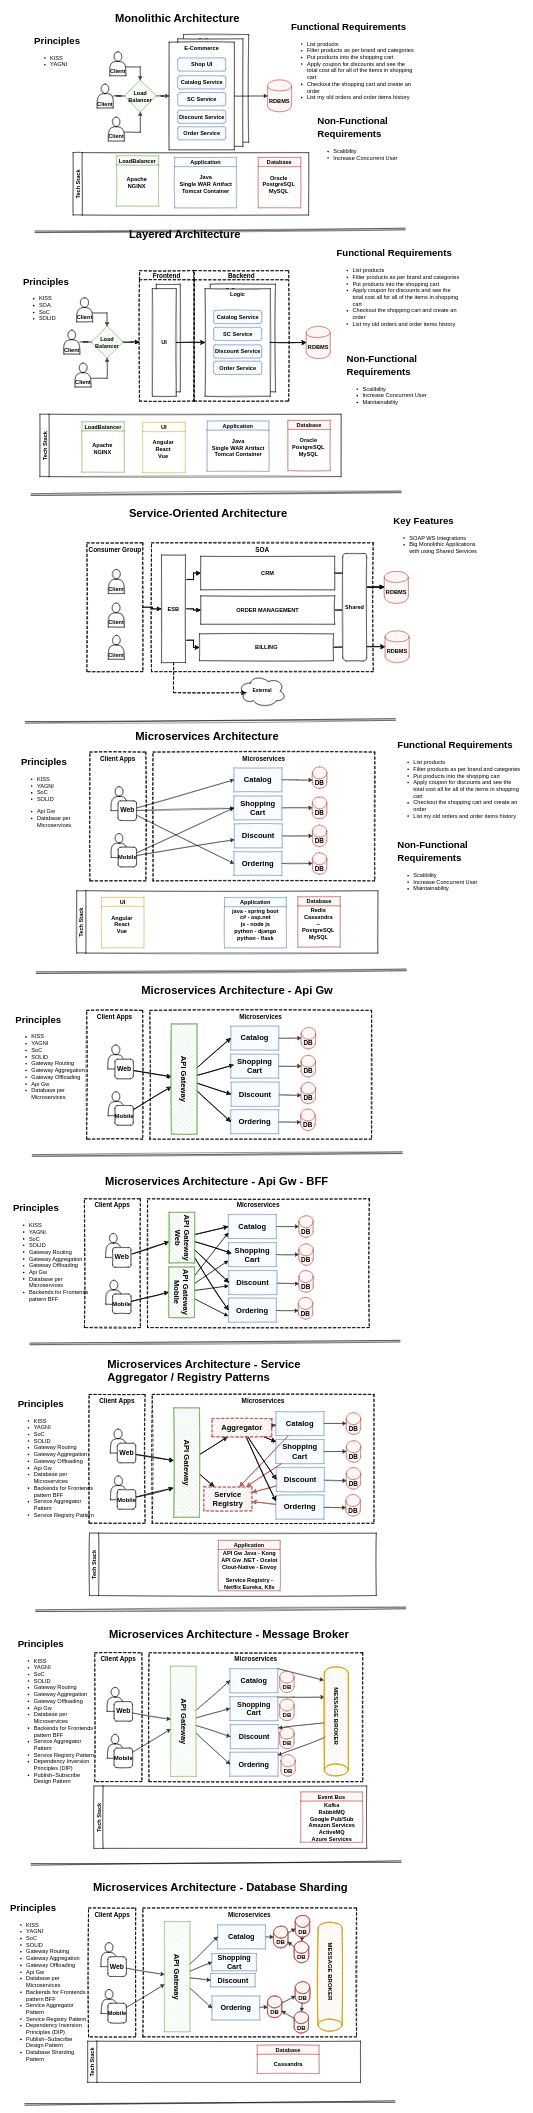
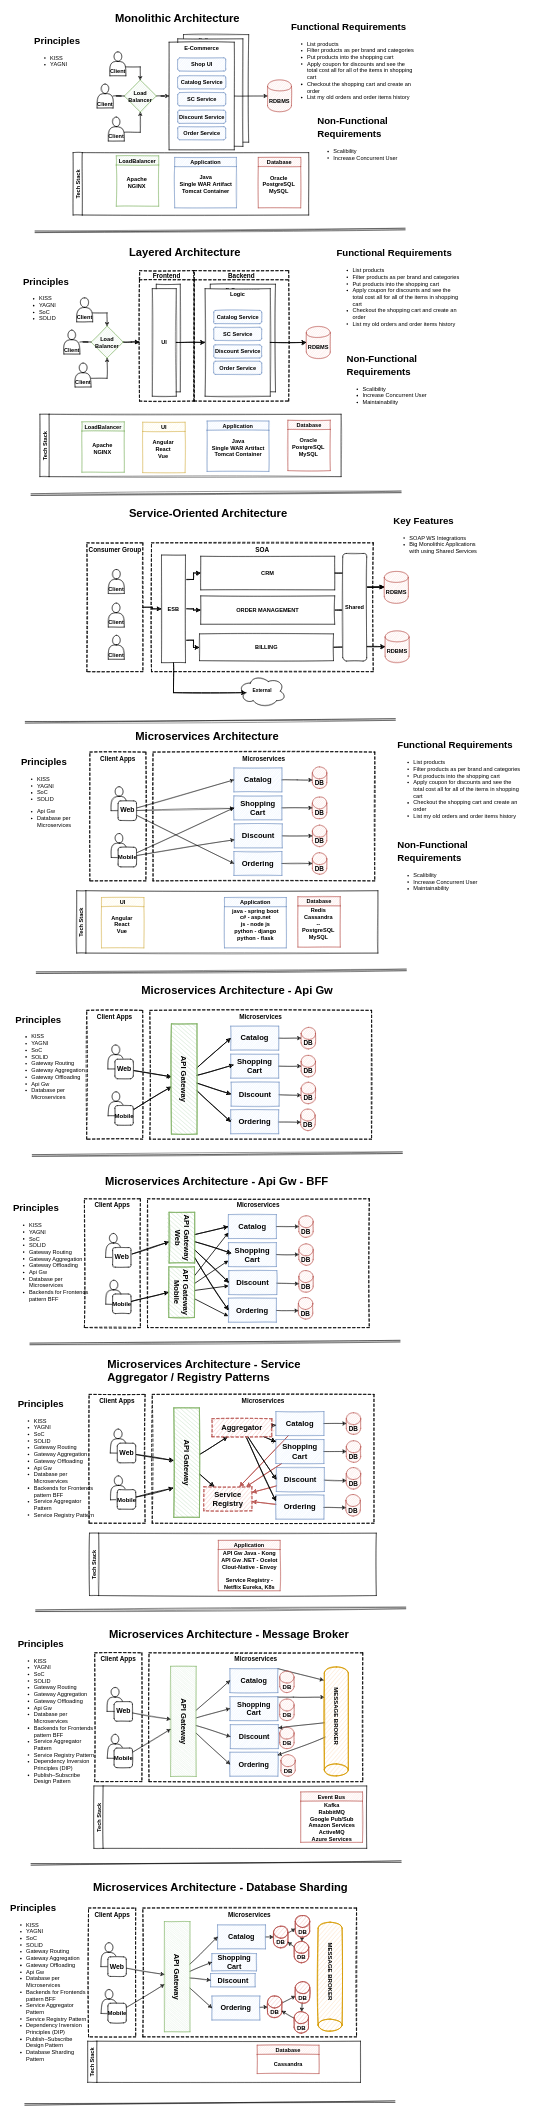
(202, 234) -> (202, 252)
(36, 284) -> (36, 284)
(192, 693) -> (192, 693)
